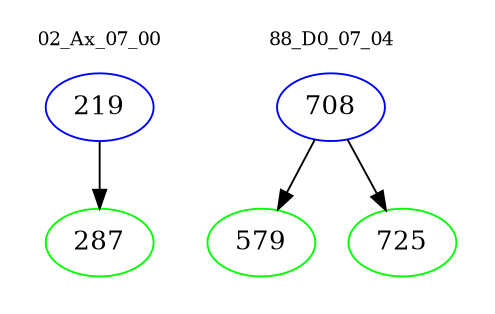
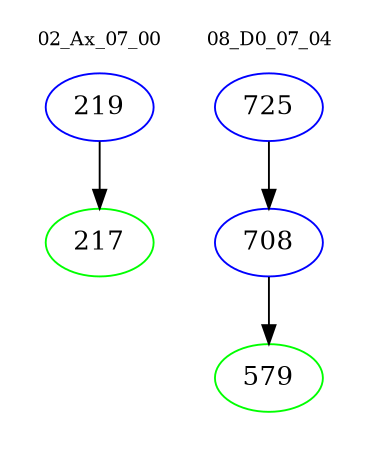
(332, 40) -> (270, 40)
(362, 166) -> (269, 166)
(100, 243) -> (100, 243)
(402, 243) -> (269, 107)
